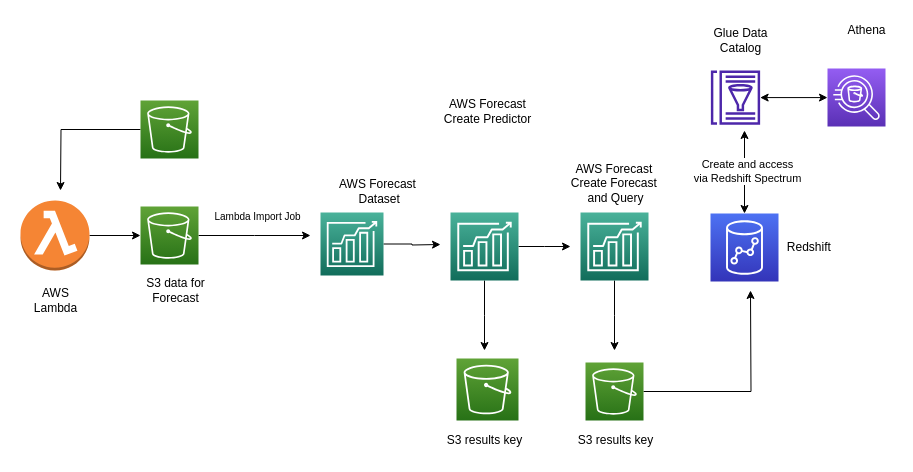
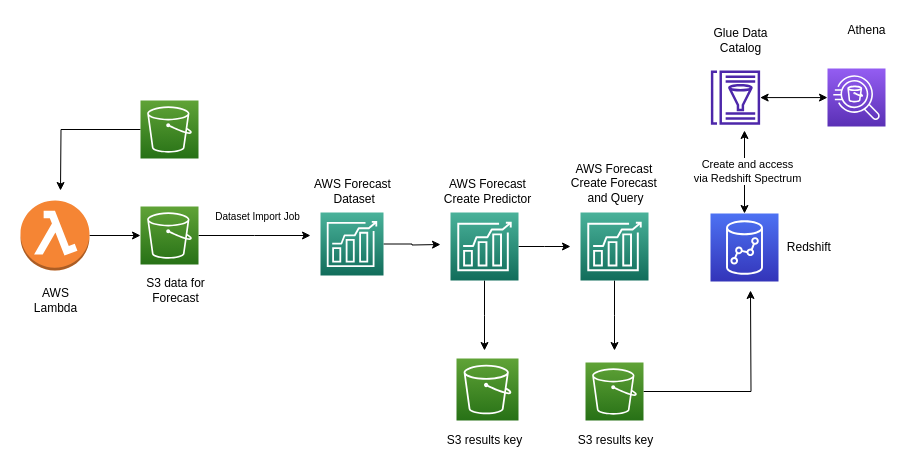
(488, 112) -> (488, 192)
(377, 192) -> (352, 192)
(258, 217) -> (258, 217)
